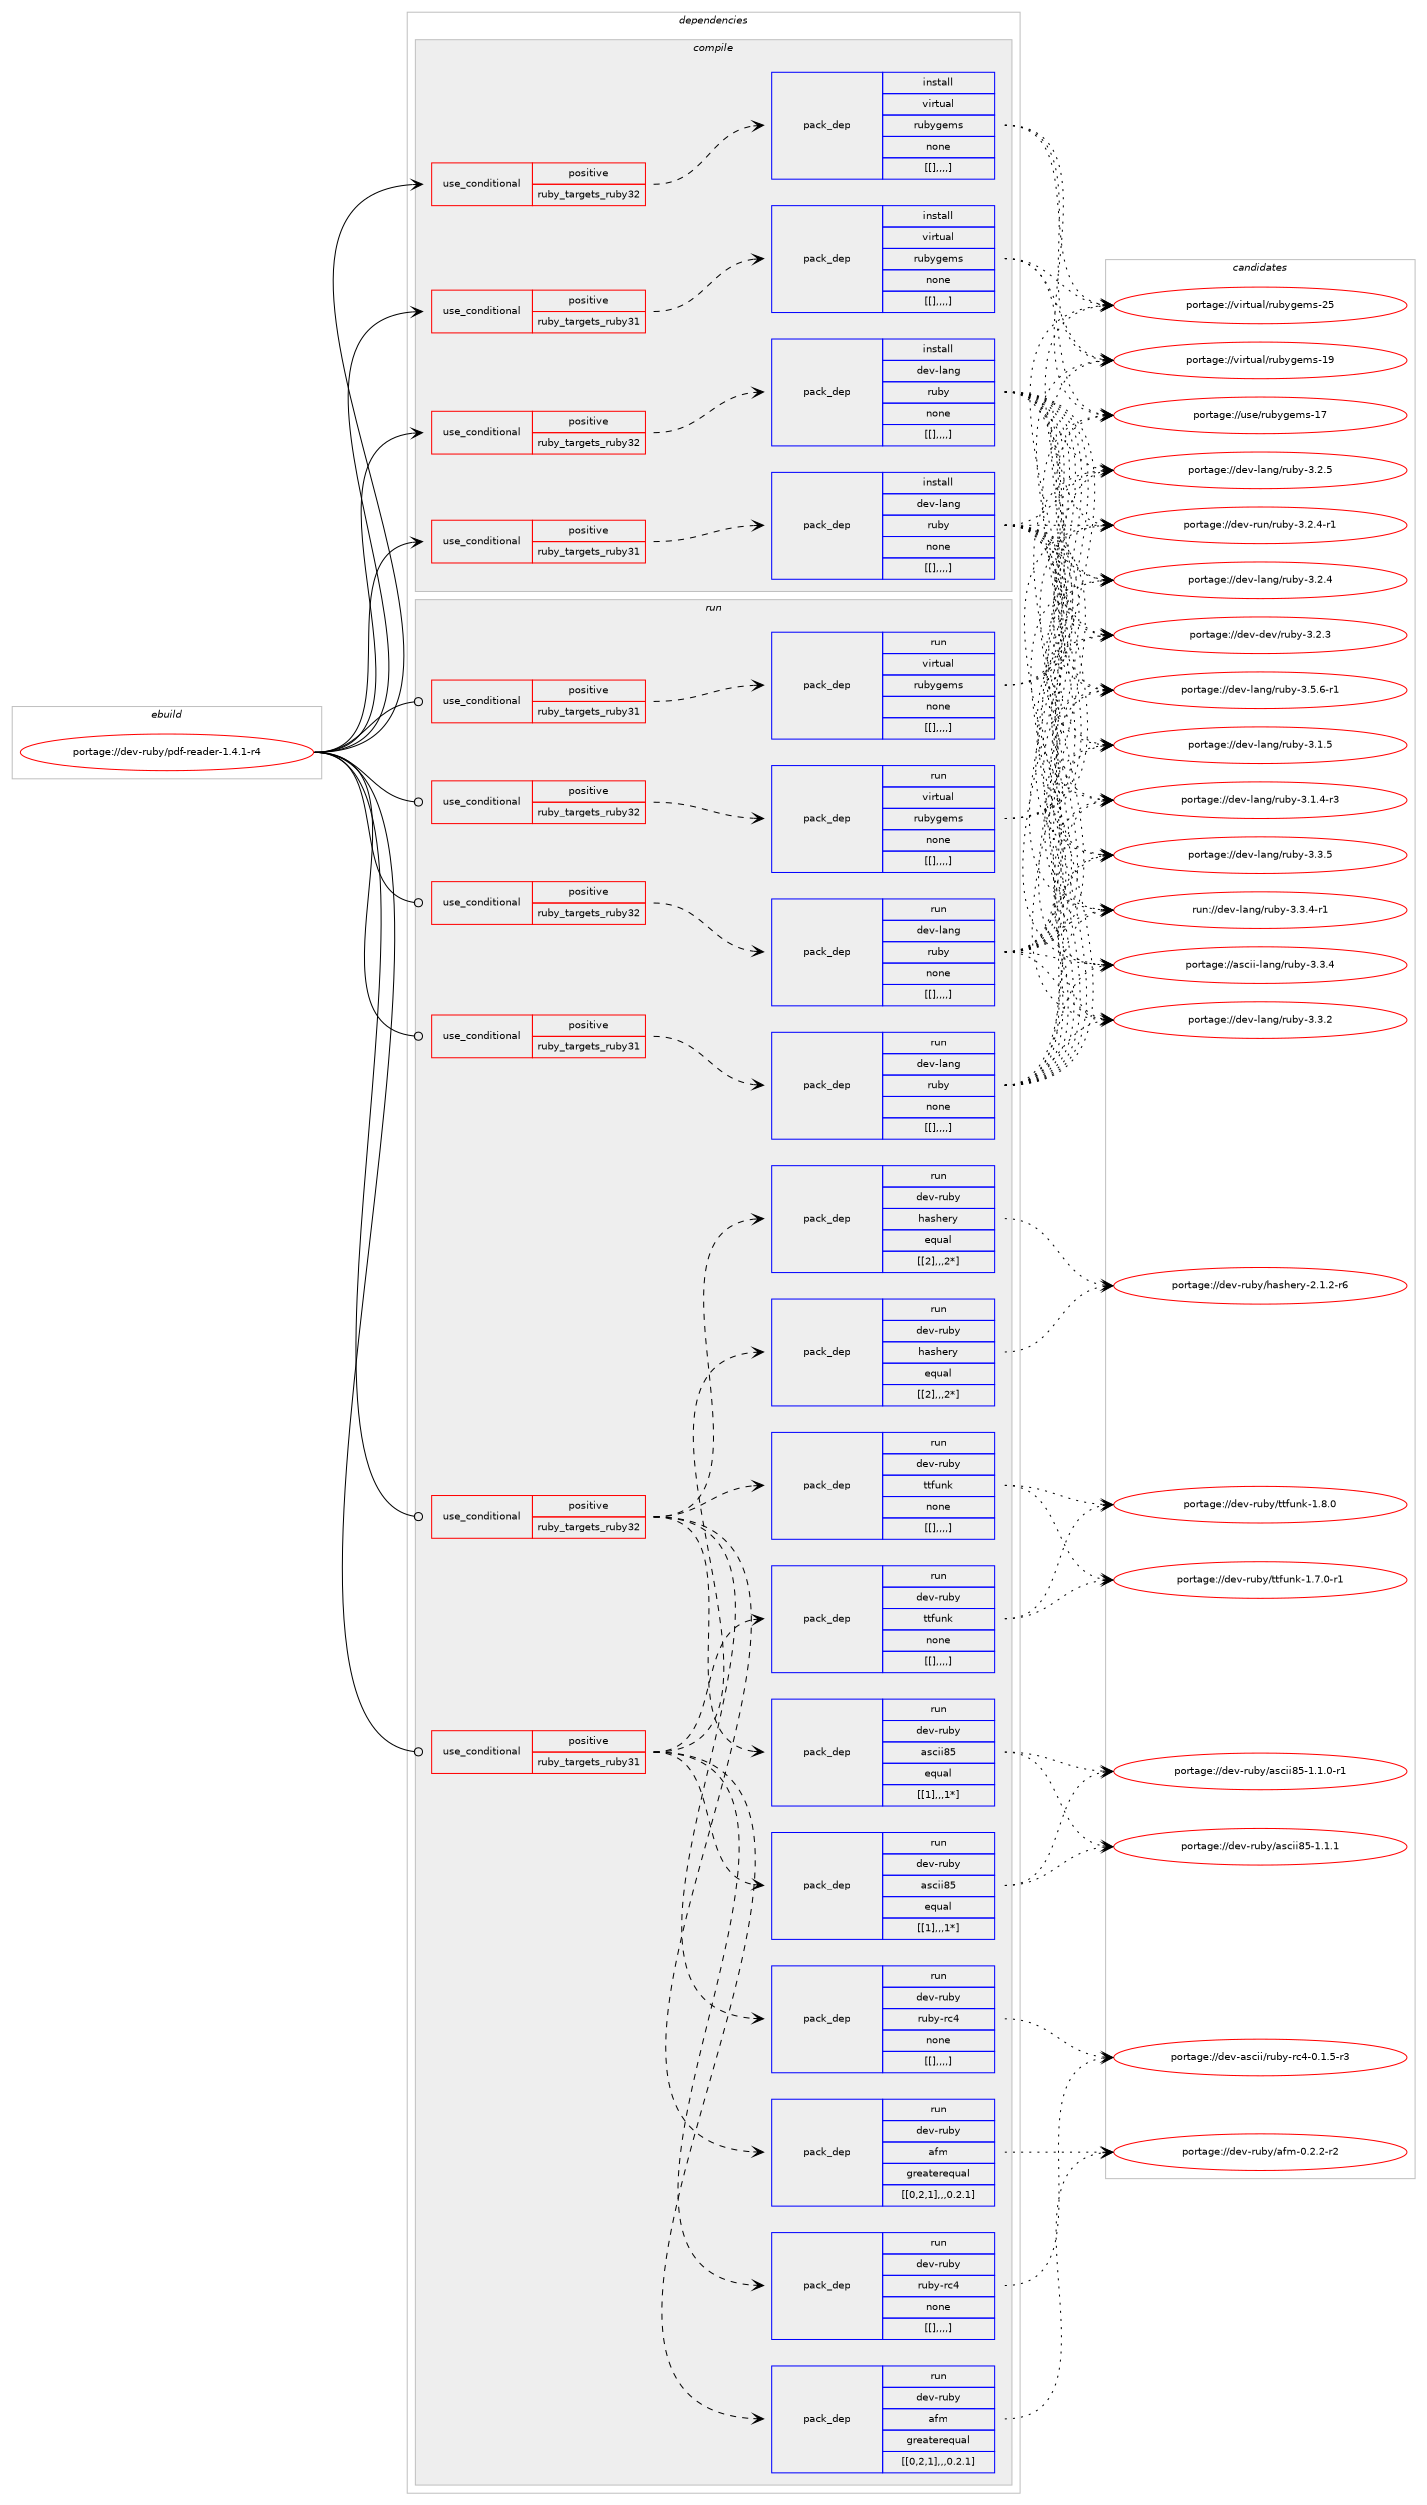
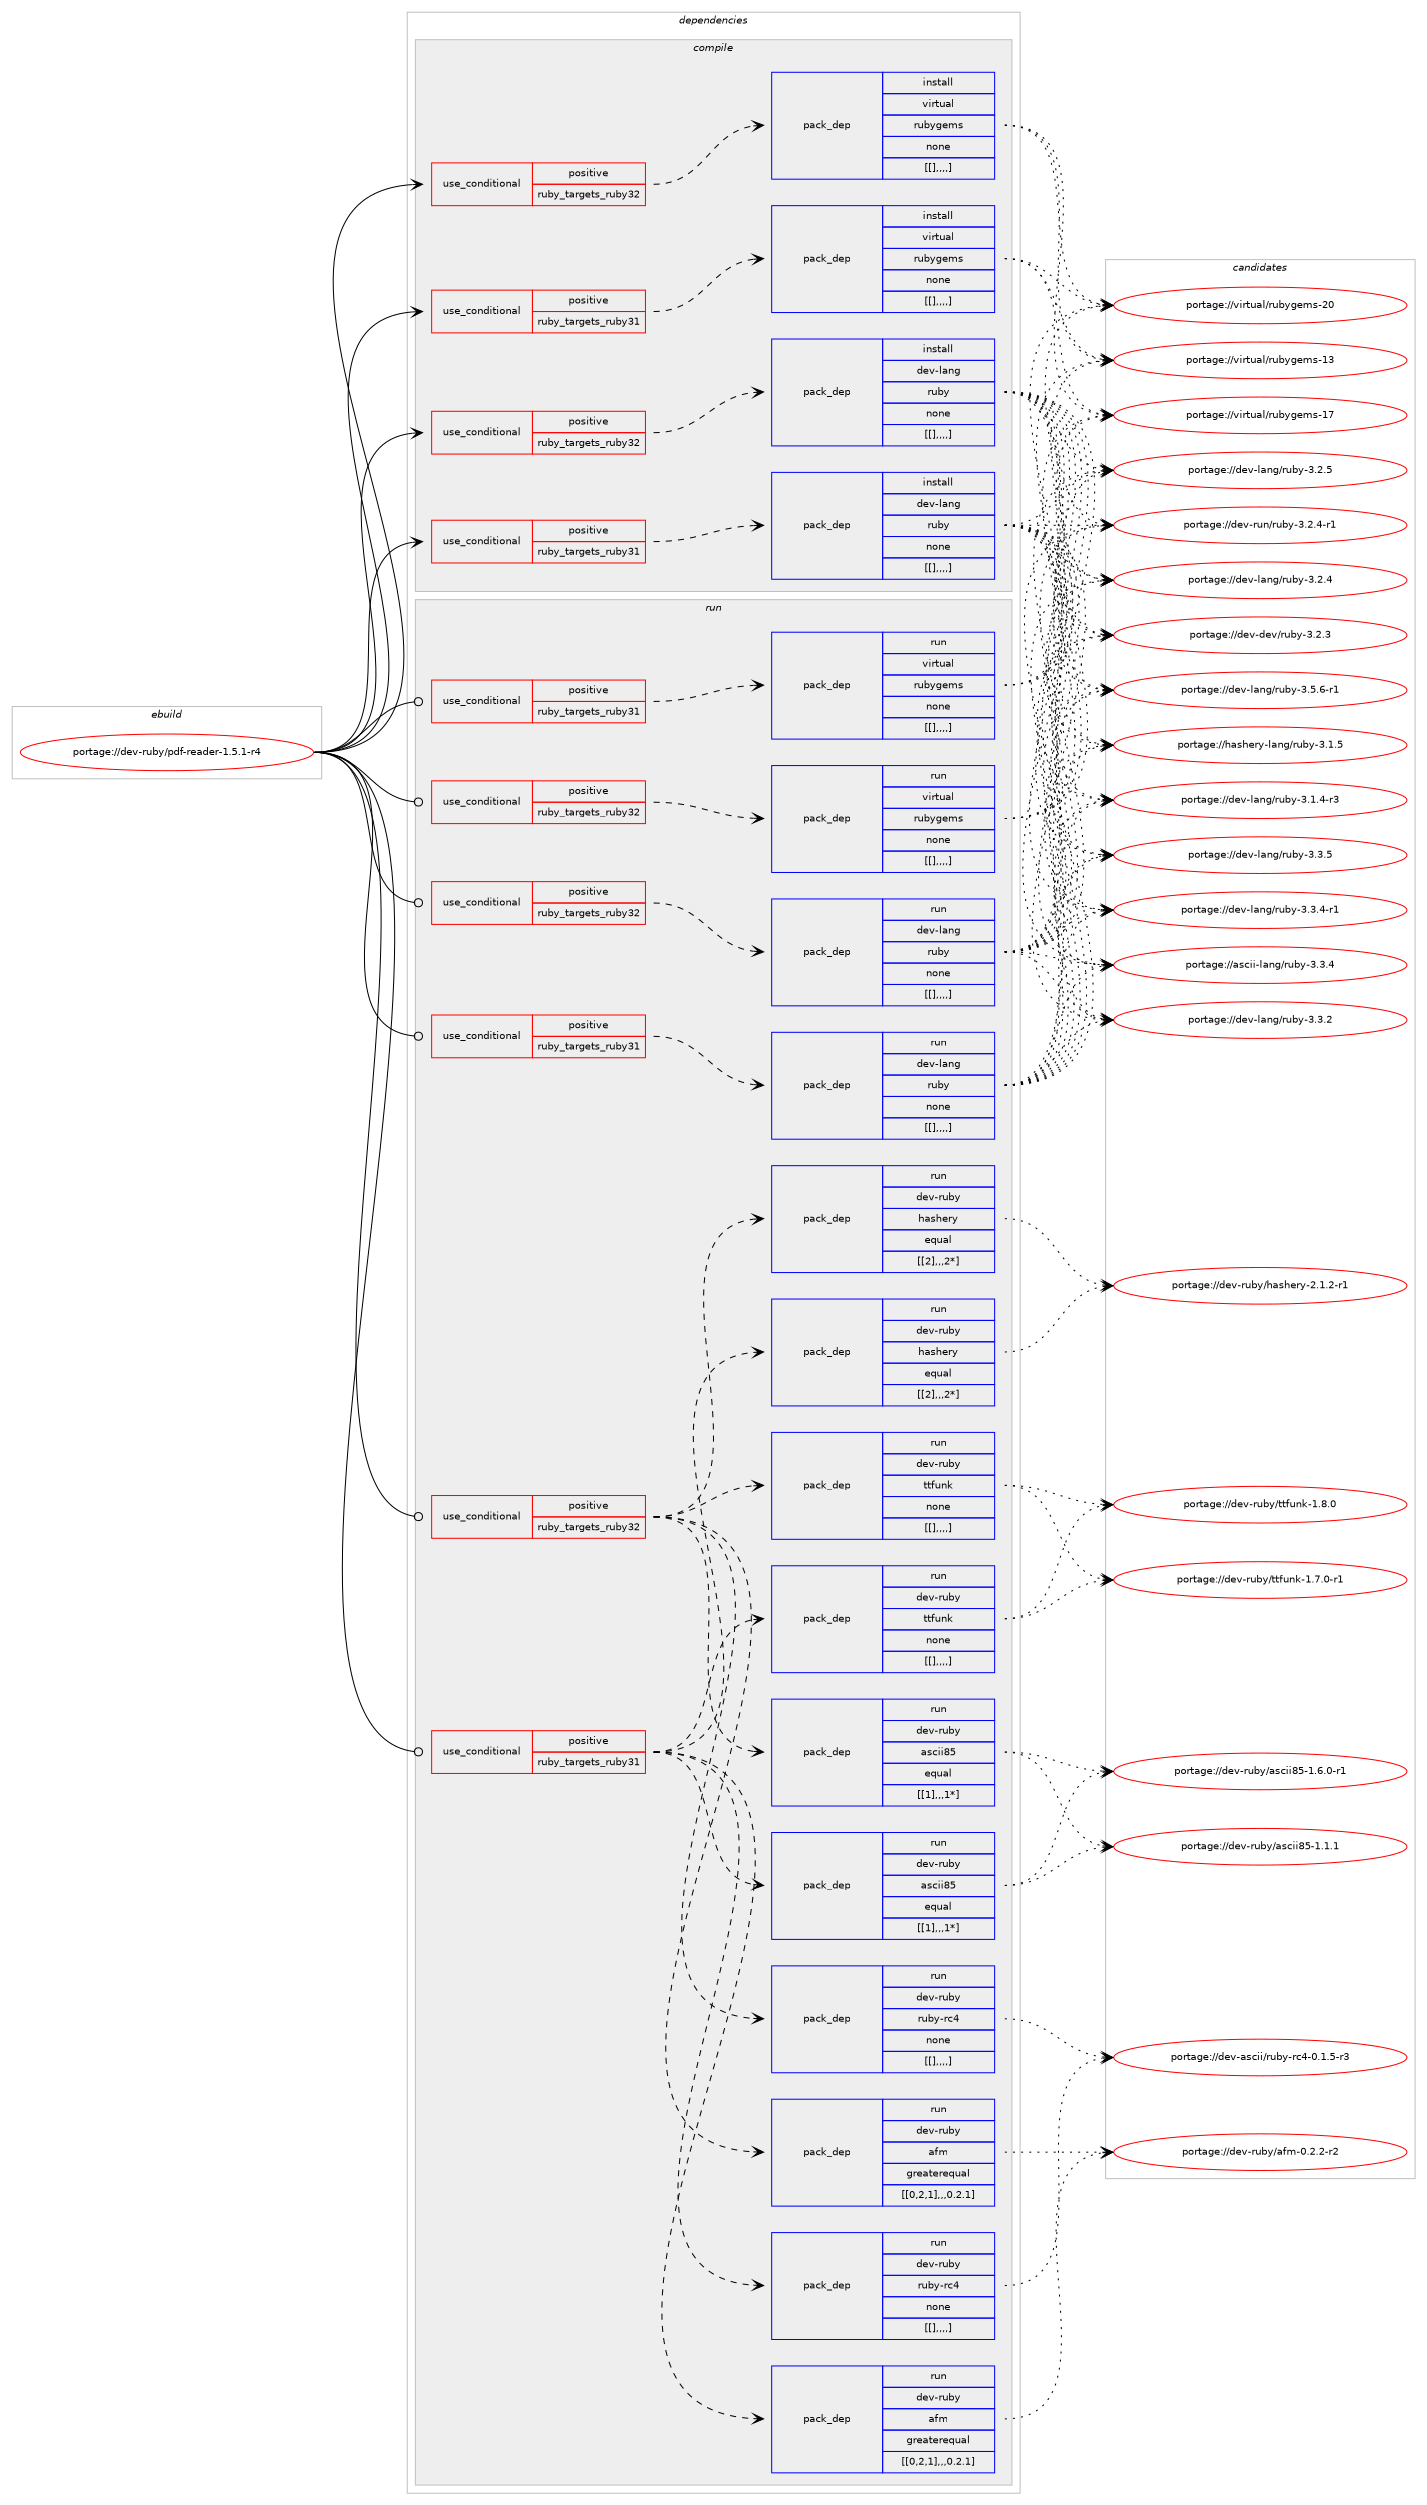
(1260, 305) -> (1260, 305)
(1260, 360) -> (1260, 360)
(1260, 415) -> (1260, 415)
(1260, 745) -> (1260, 745)
(167, 752) -> (167, 752)
(1260, 910) -> (1260, 910)
(1260, 1286) -> (1260, 1286)
(1260, 1771) -> (1260, 1771)
